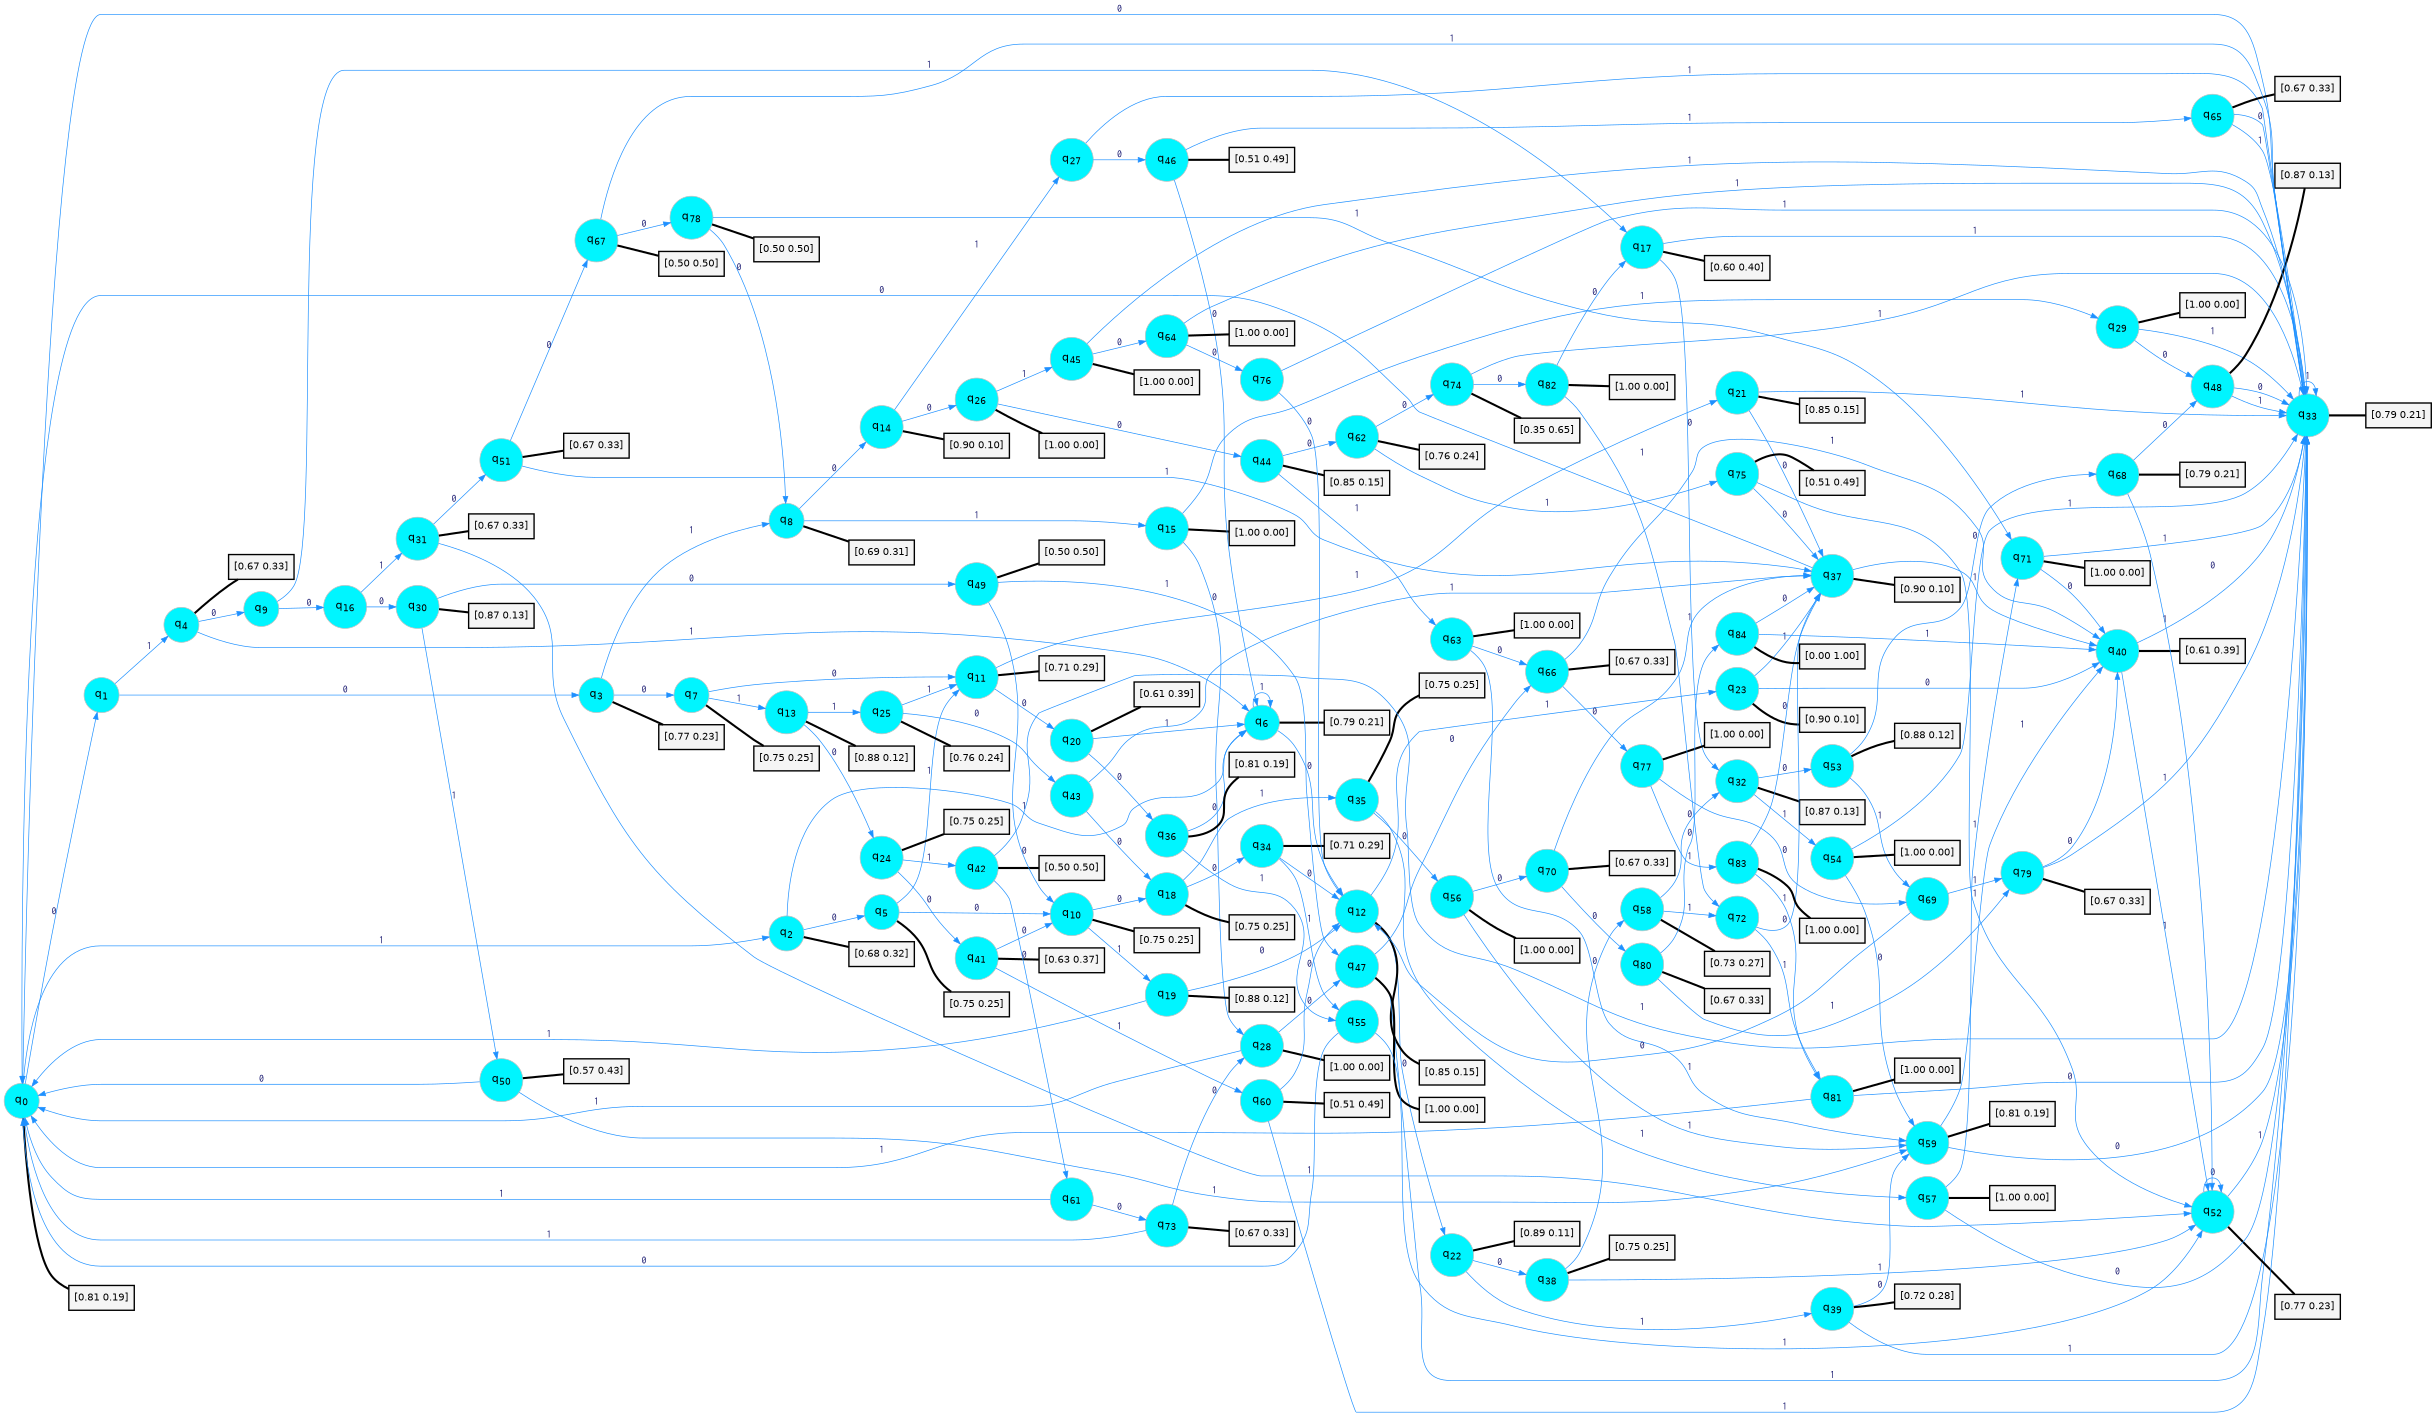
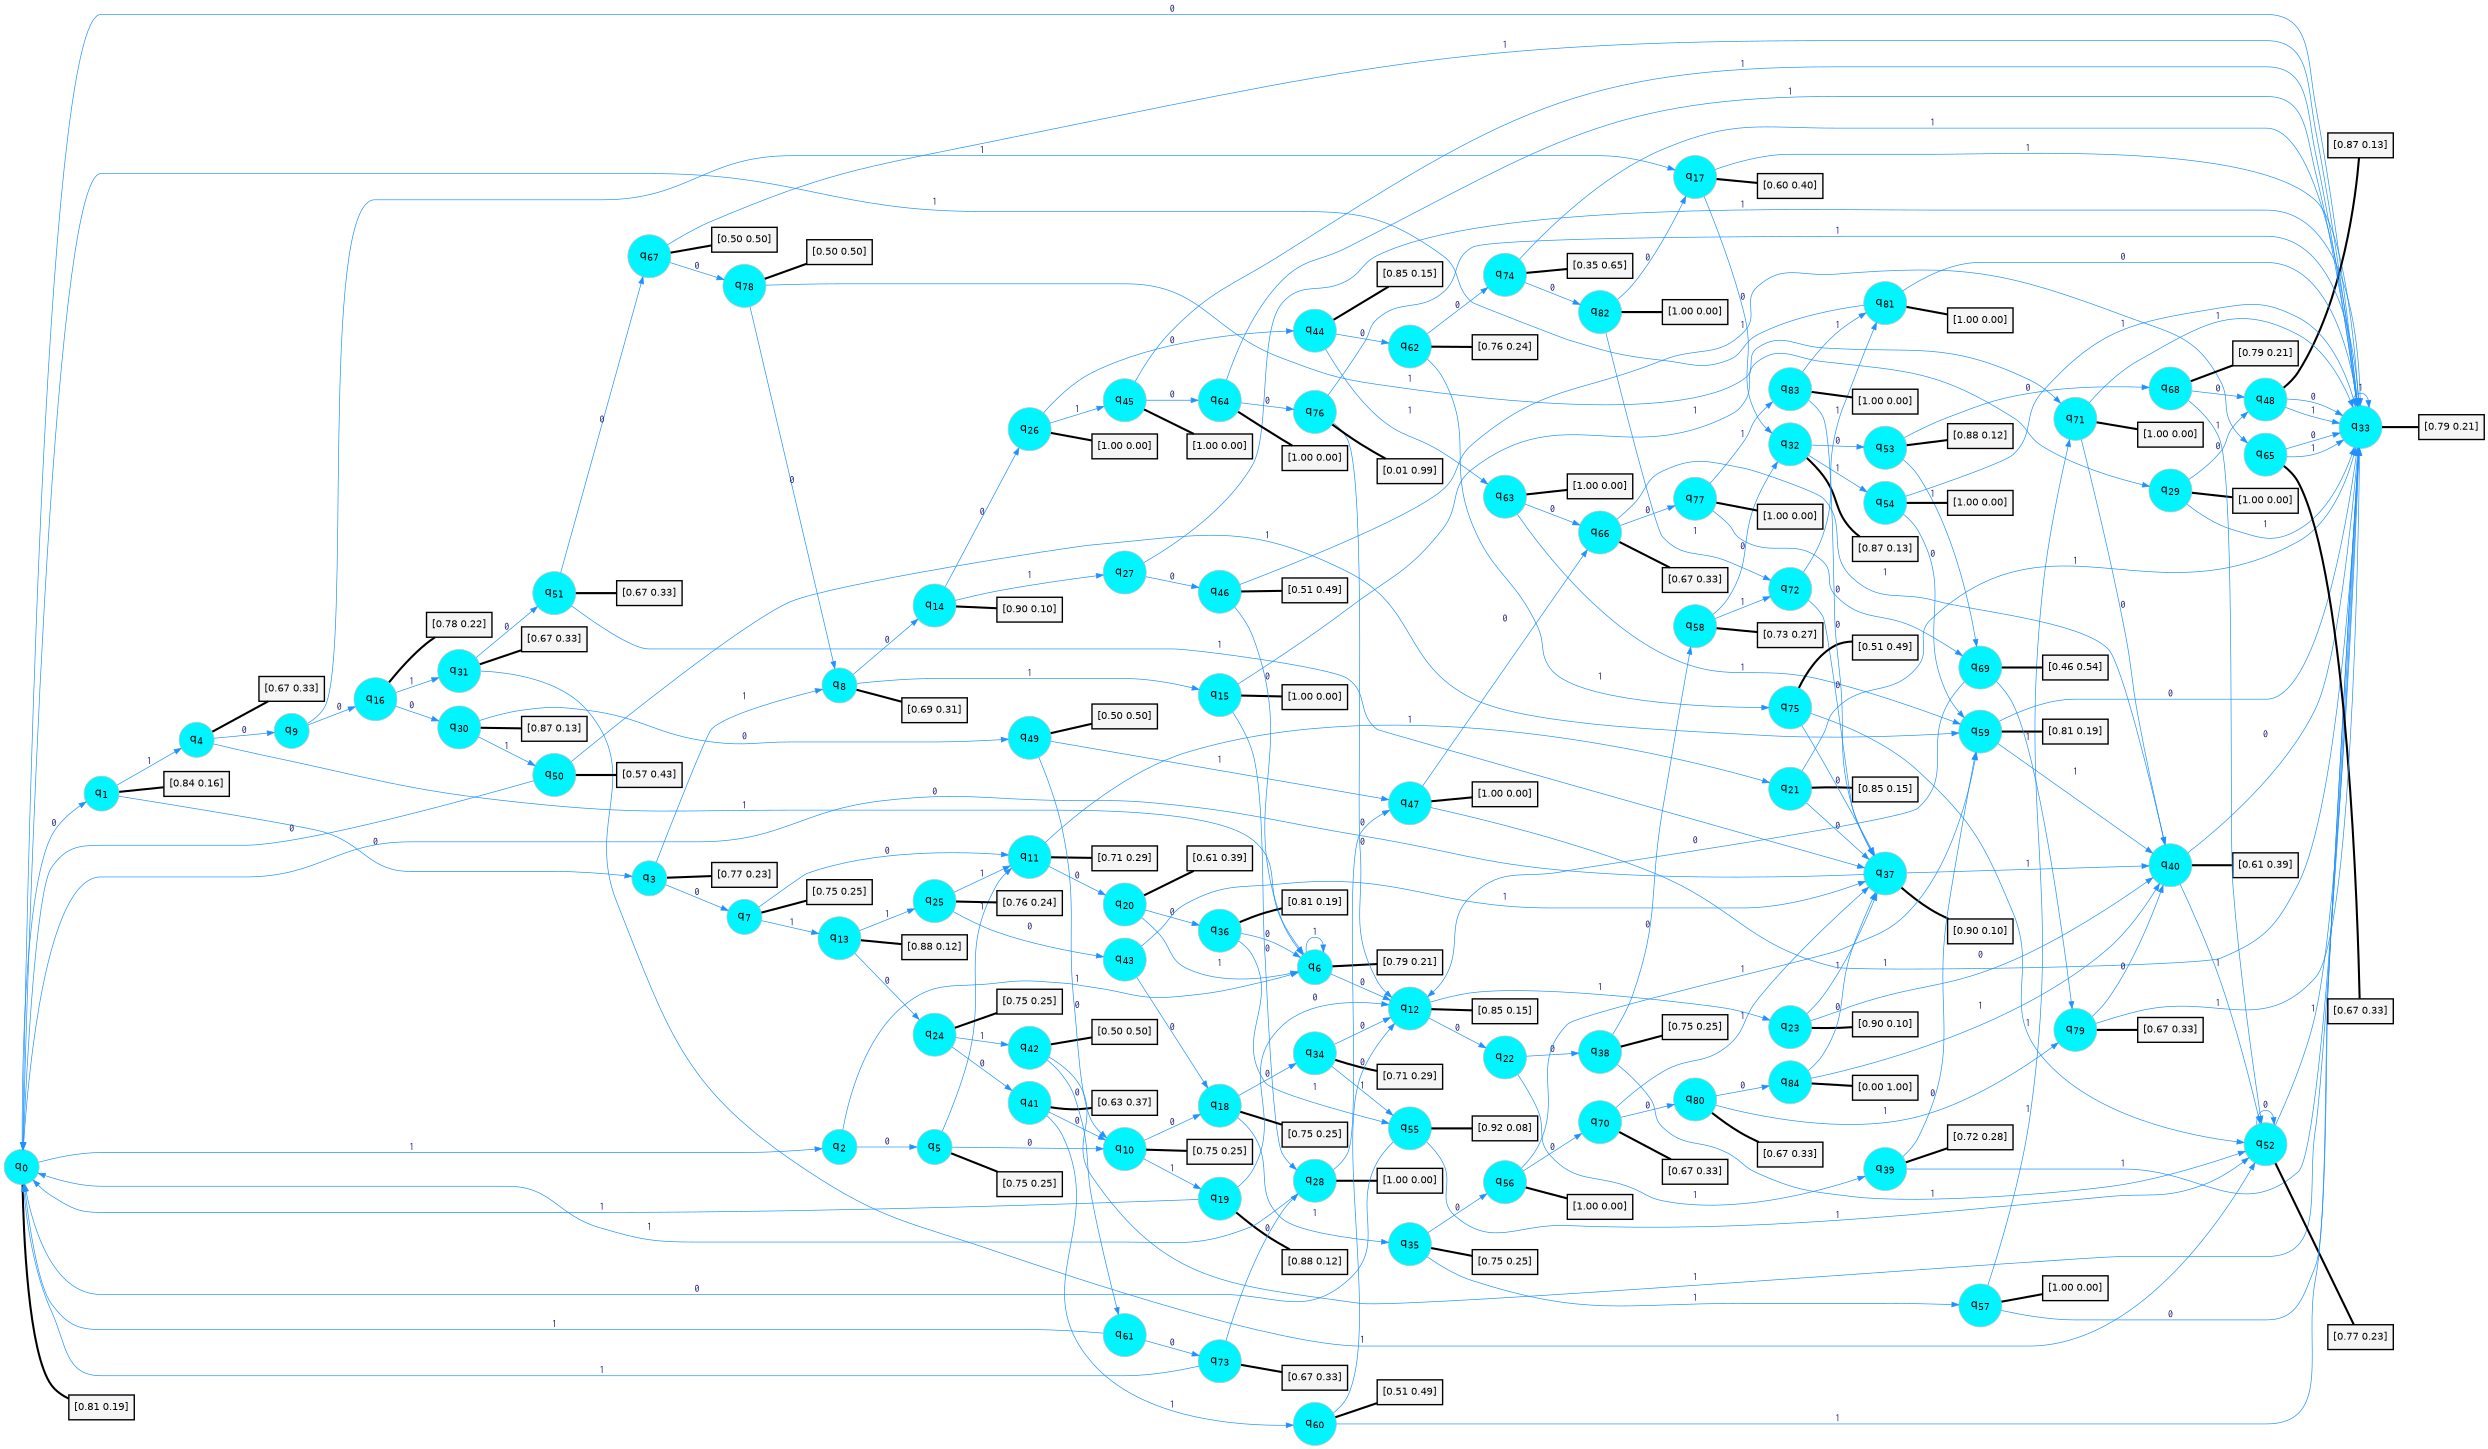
none -> (1410, 471)
none -> (459, 625)
none -> (2075, 668)
none -> (197, 784)
(882, 954) -> none
none -> (1505, 1128)
(1547, 1234) -> none
